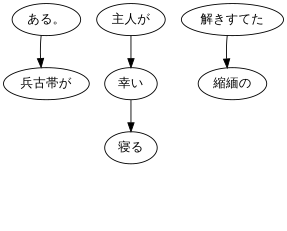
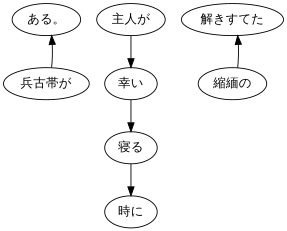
(40, 47) -> (52, 56)
(226, 47) -> (238, 56)
none -> (131, 212)
